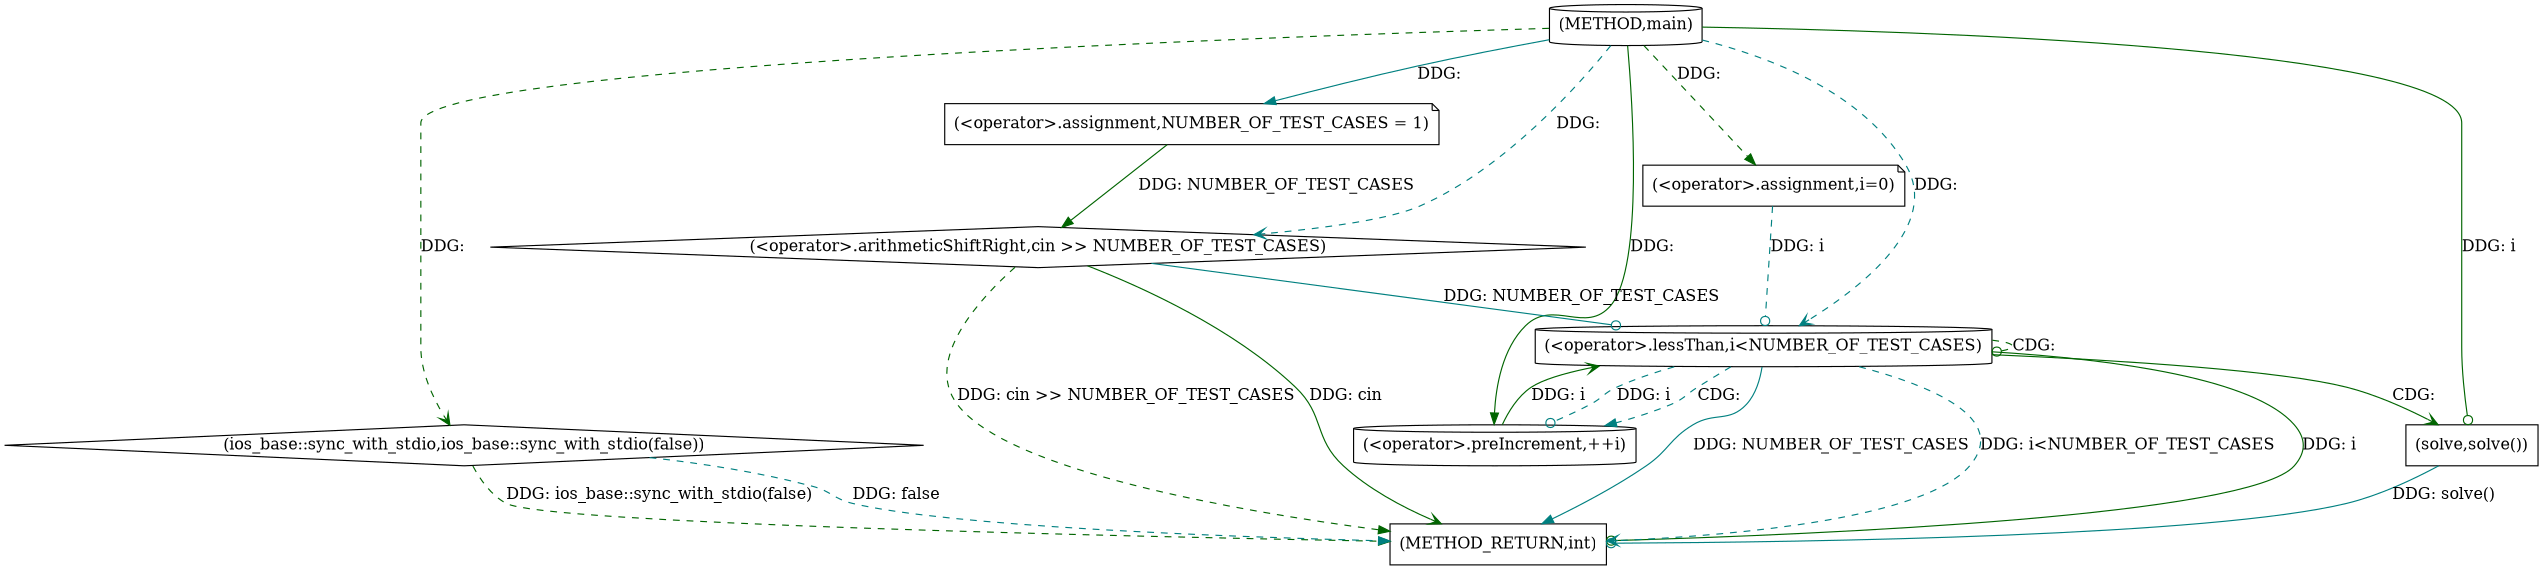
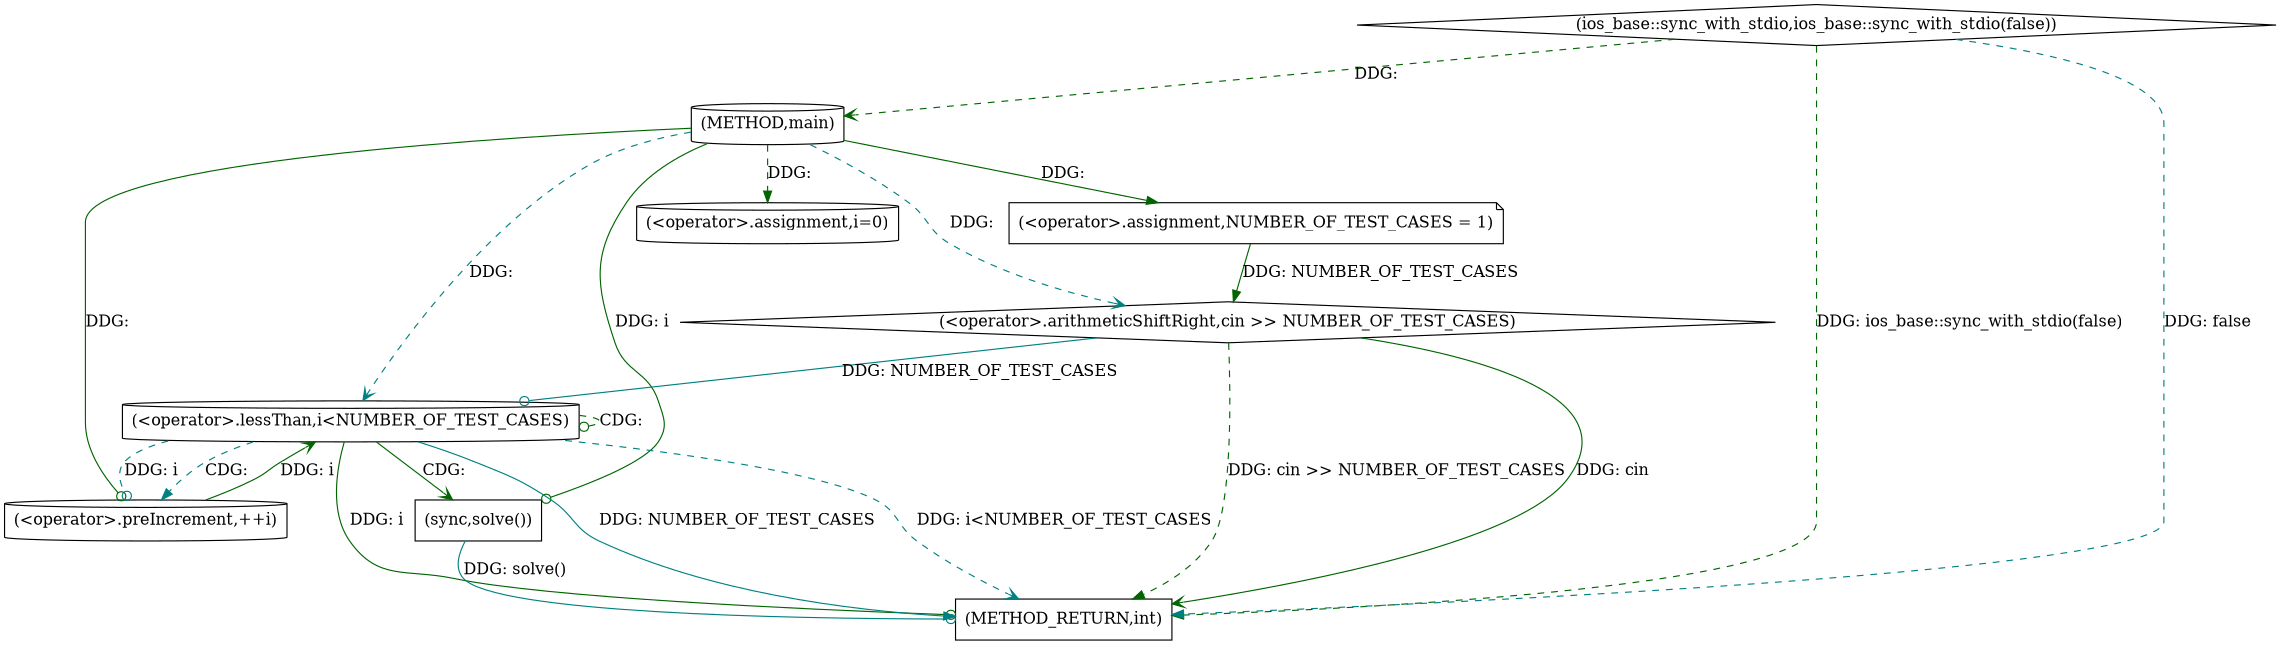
(833, 61) -> (1265, 77)
(1412, 67) -> (995, 170)
(1774, 186) -> (768, 223)
(1769, 261) -> none
(1625, 270) -> (242, 166)
(2472, 445) -> (478, 520)
